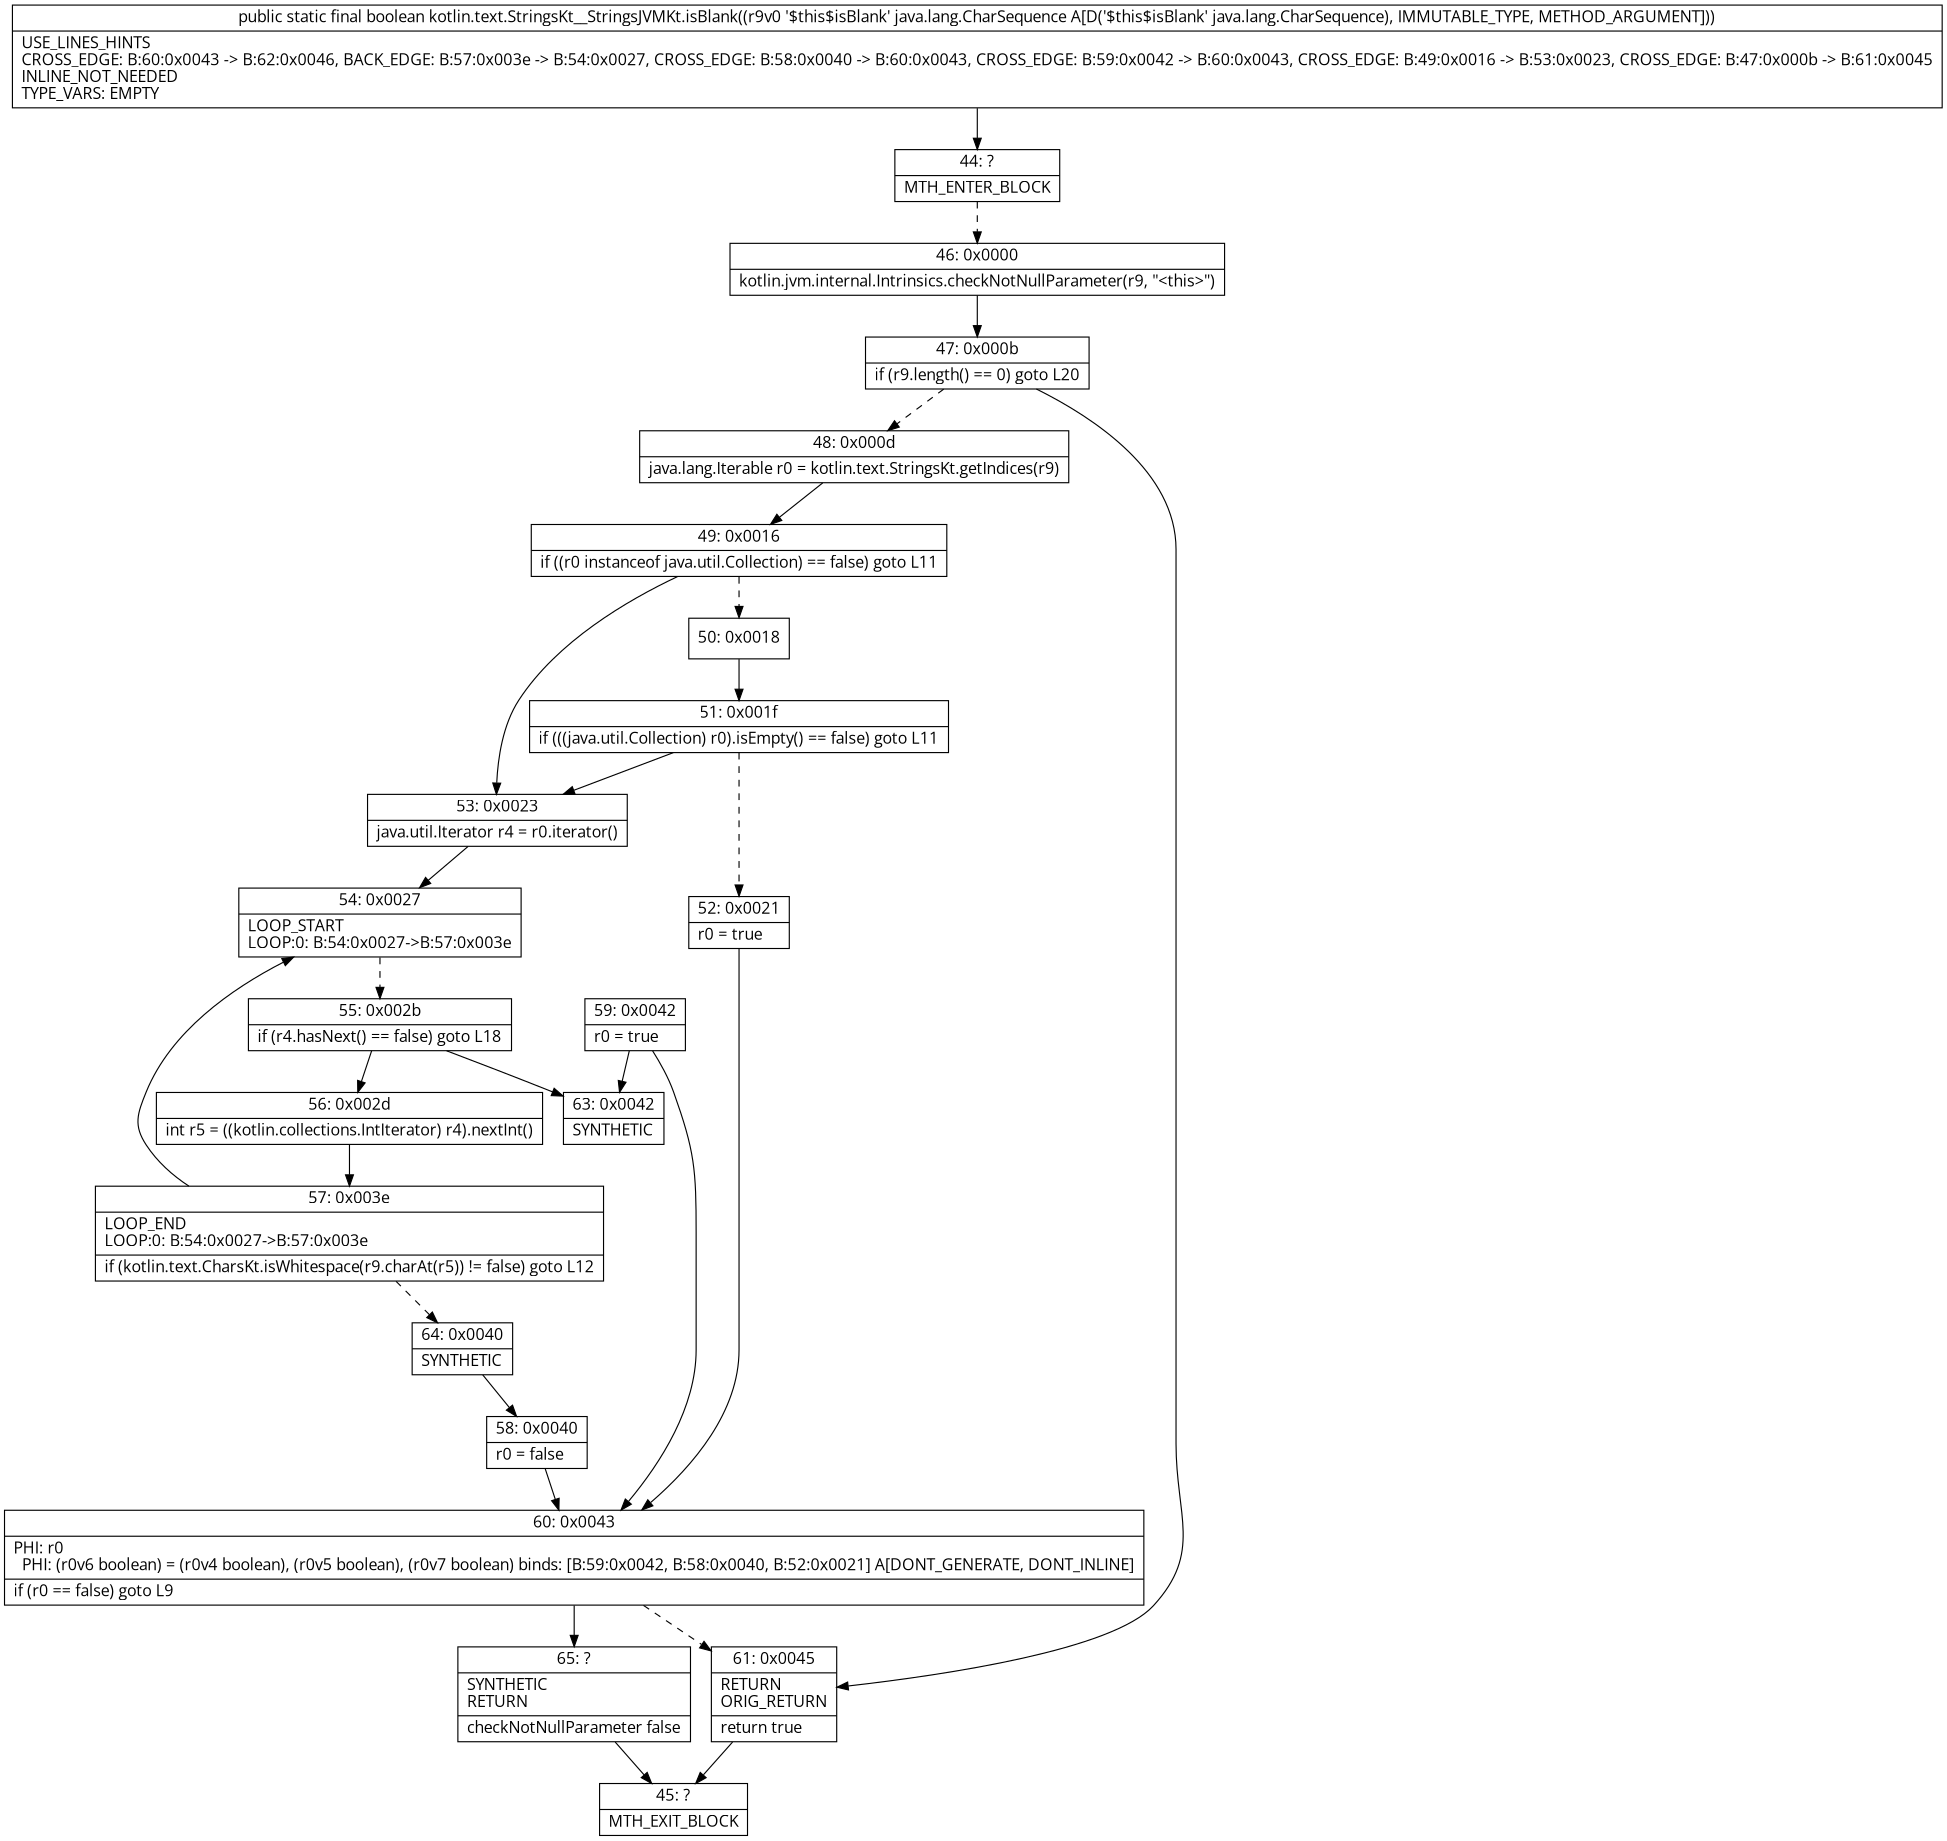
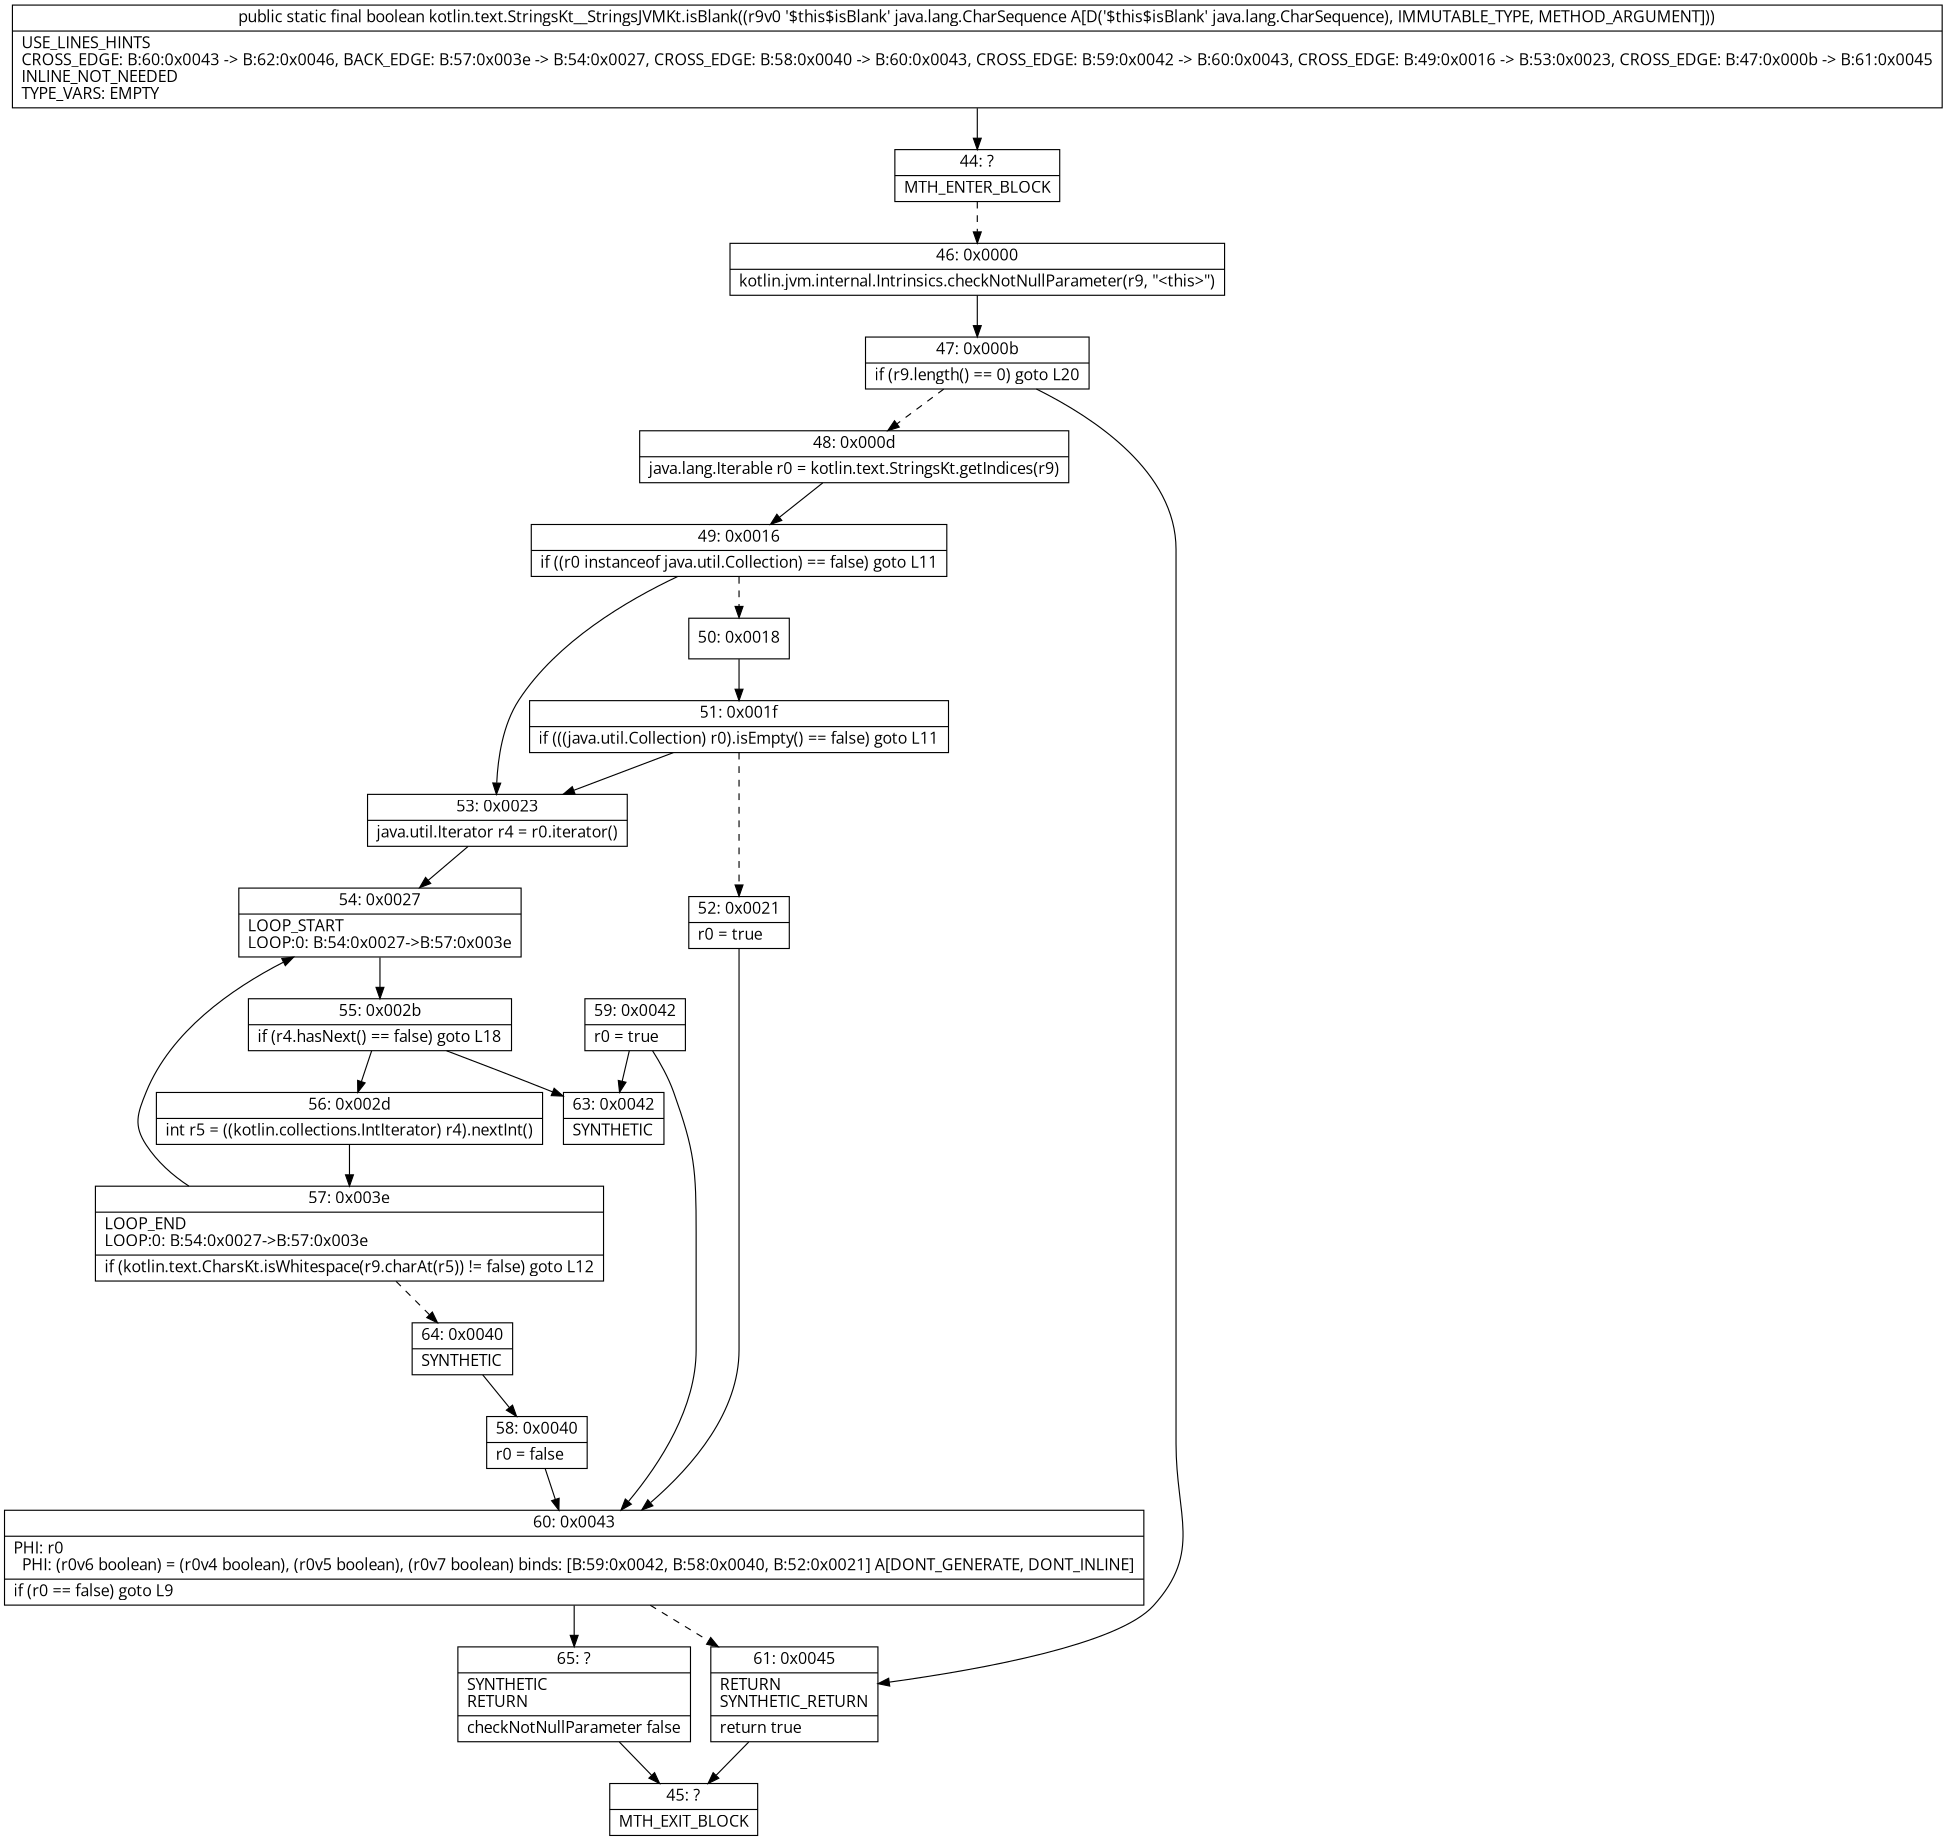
(380, 972) -> (380, 972)
(774, 1702) -> (794, 1702)
